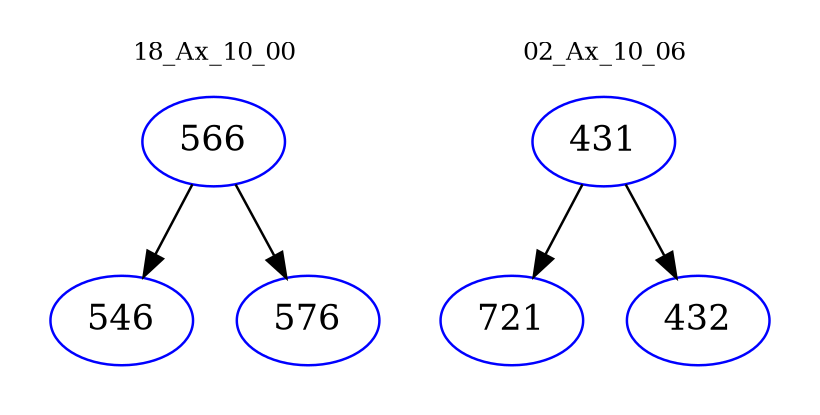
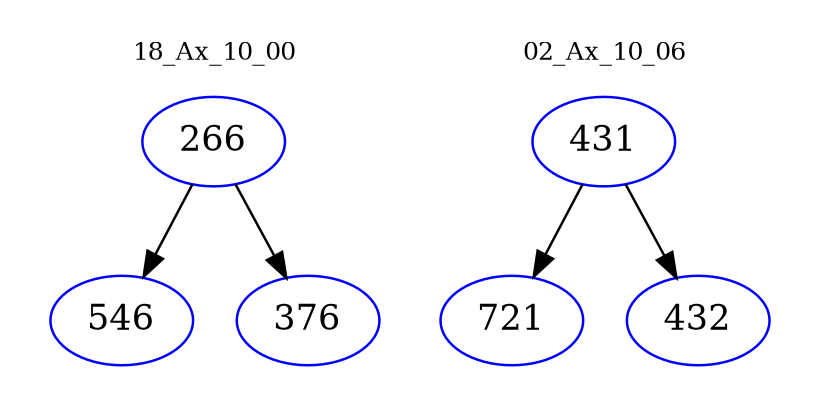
(214, 142) -> (214, 142)
(308, 321) -> (308, 321)
